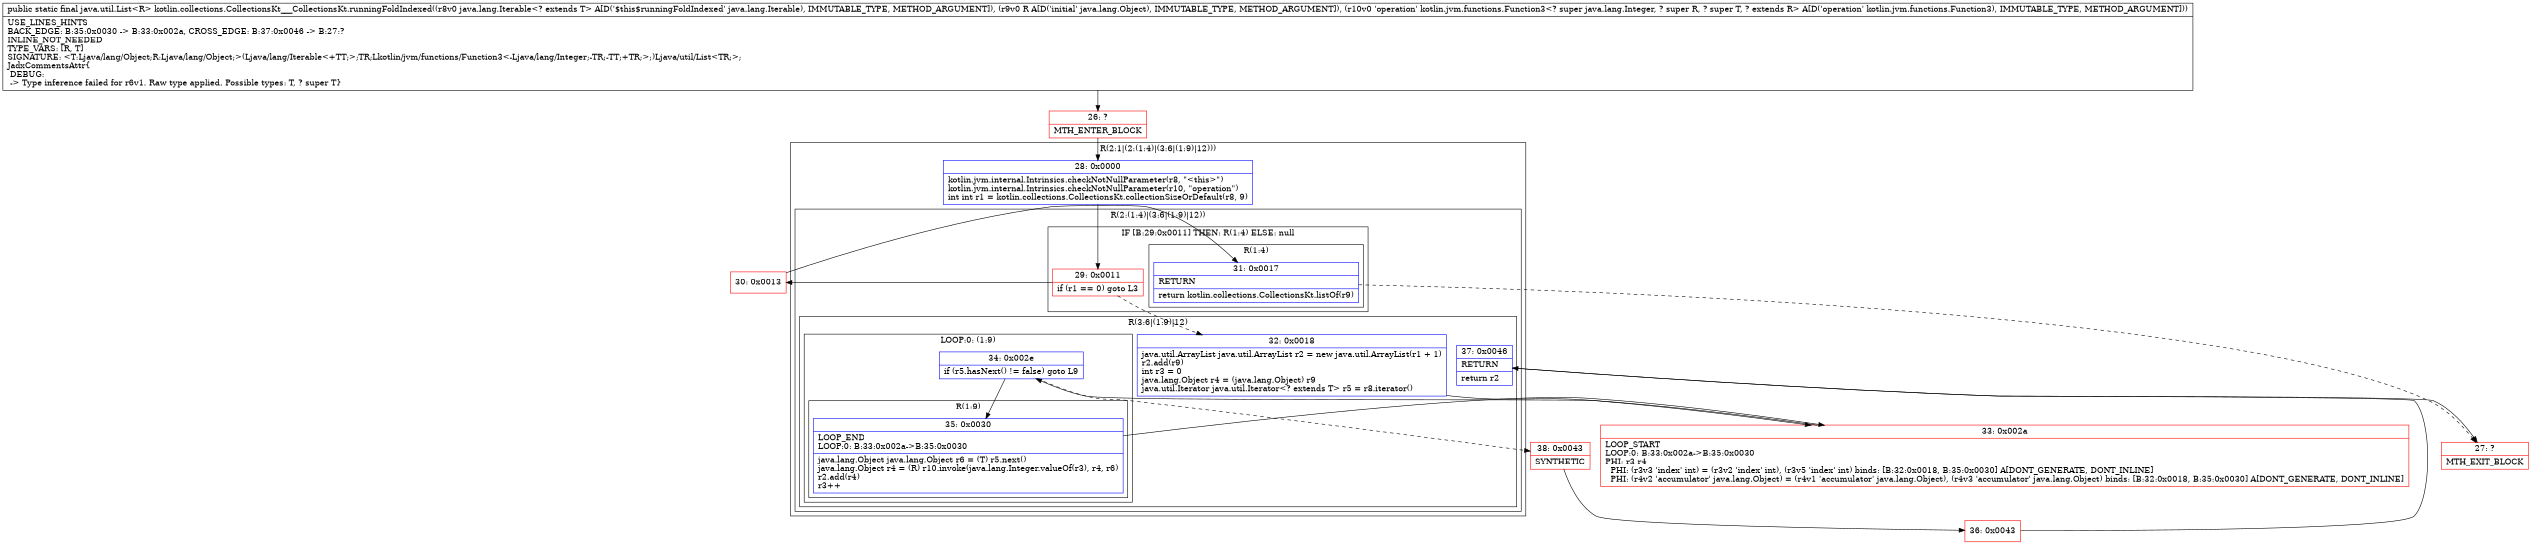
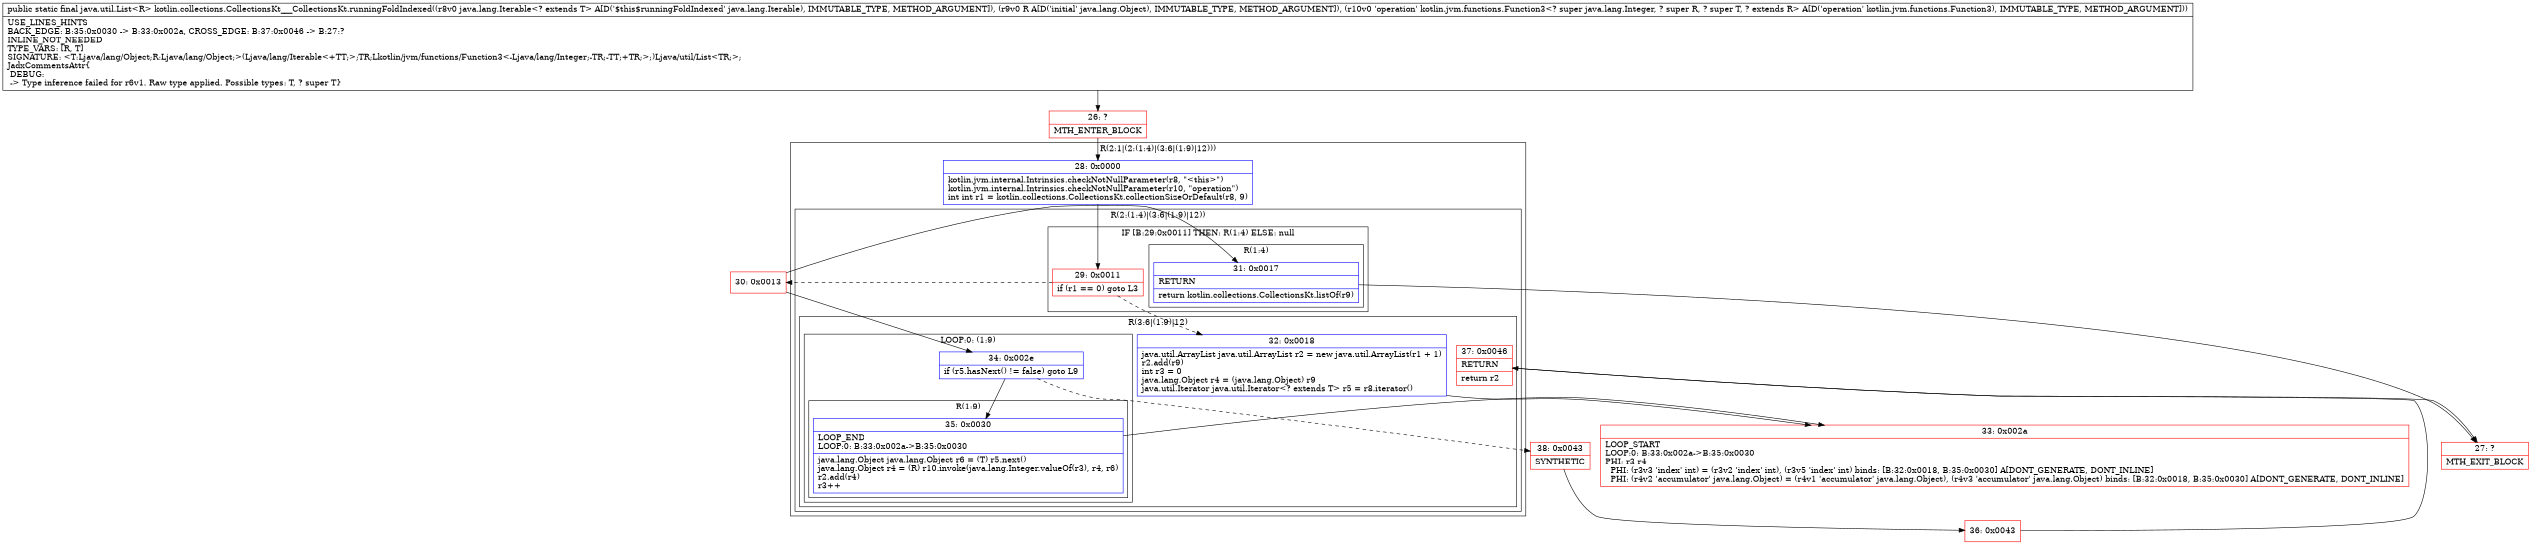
(922, 283) -> (922, 283)
(1927, 313) -> (1927, 313)
(1485, 365) -> (1485, 365)
(1429, 400) -> (876, 321)
